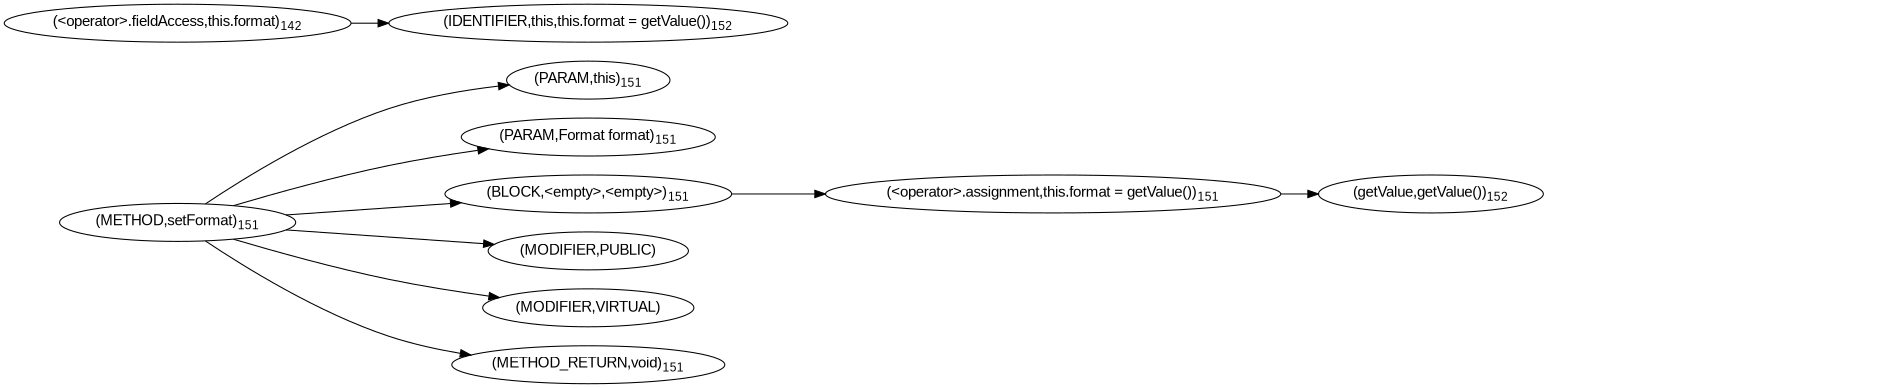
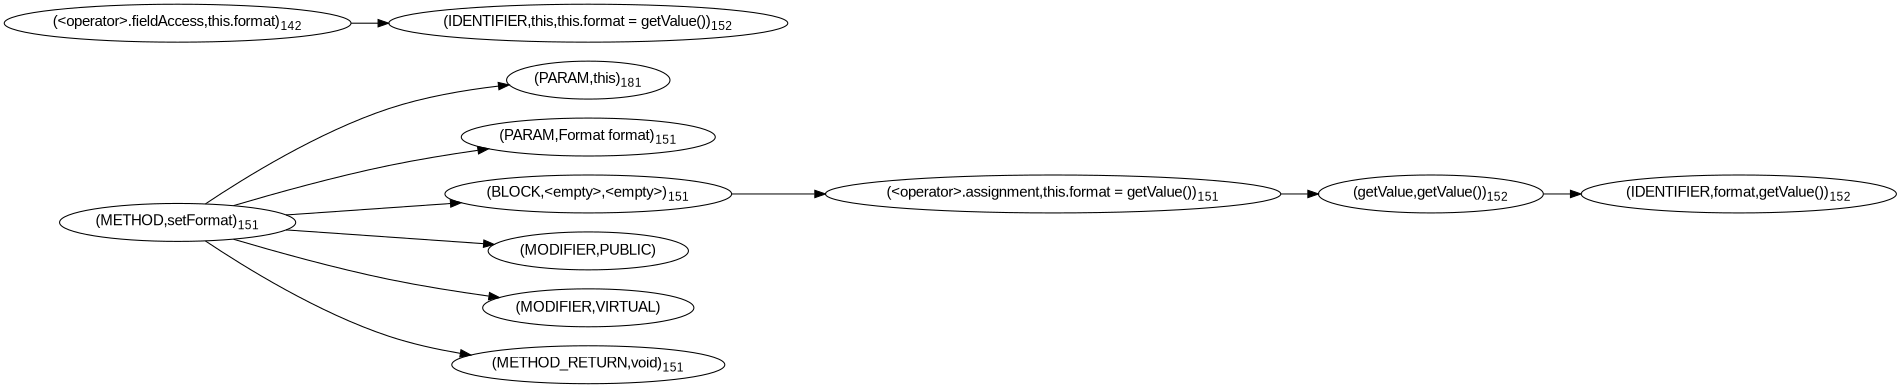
(632, 79) -> (632, 79)
none -> (1739, 194)
